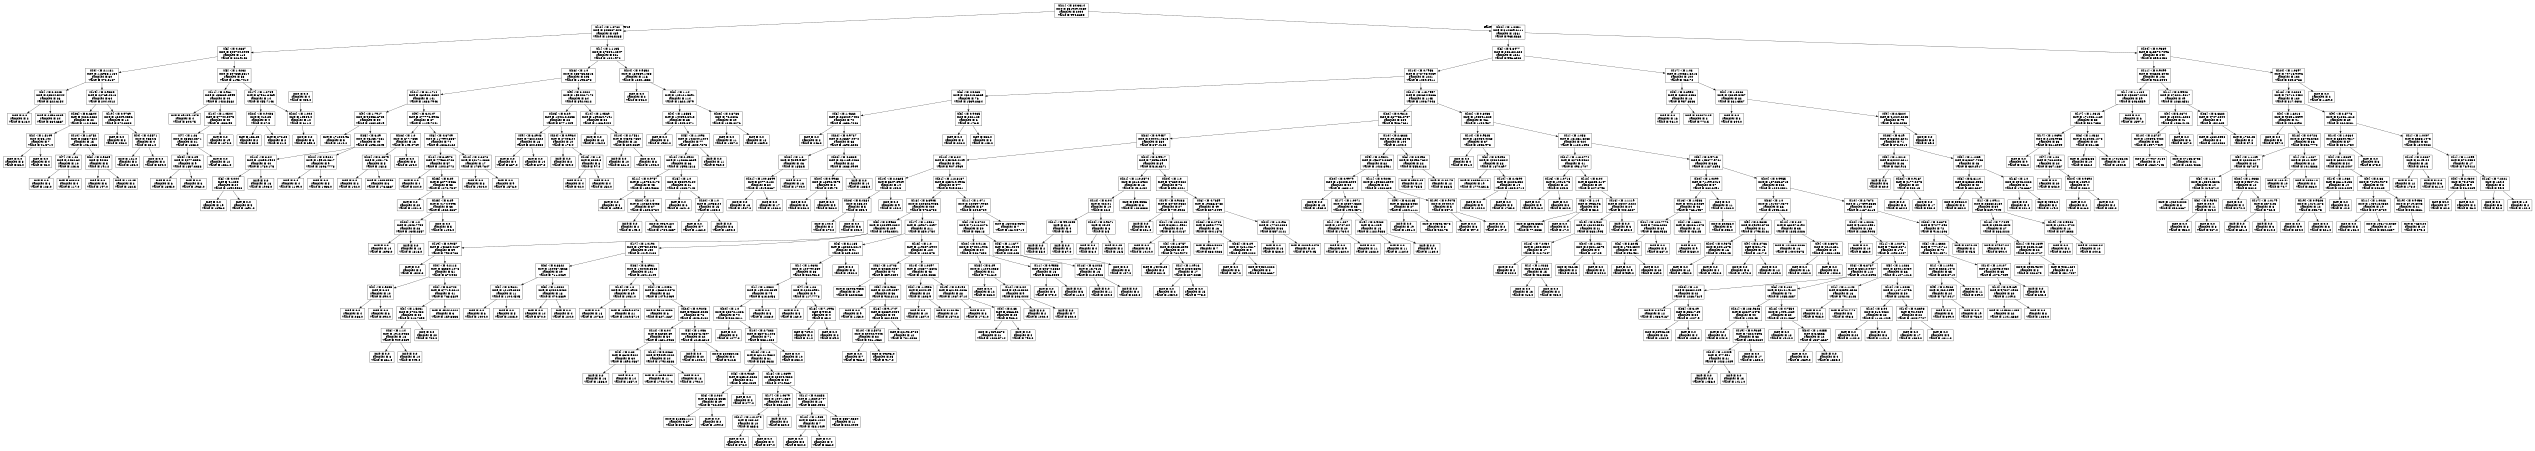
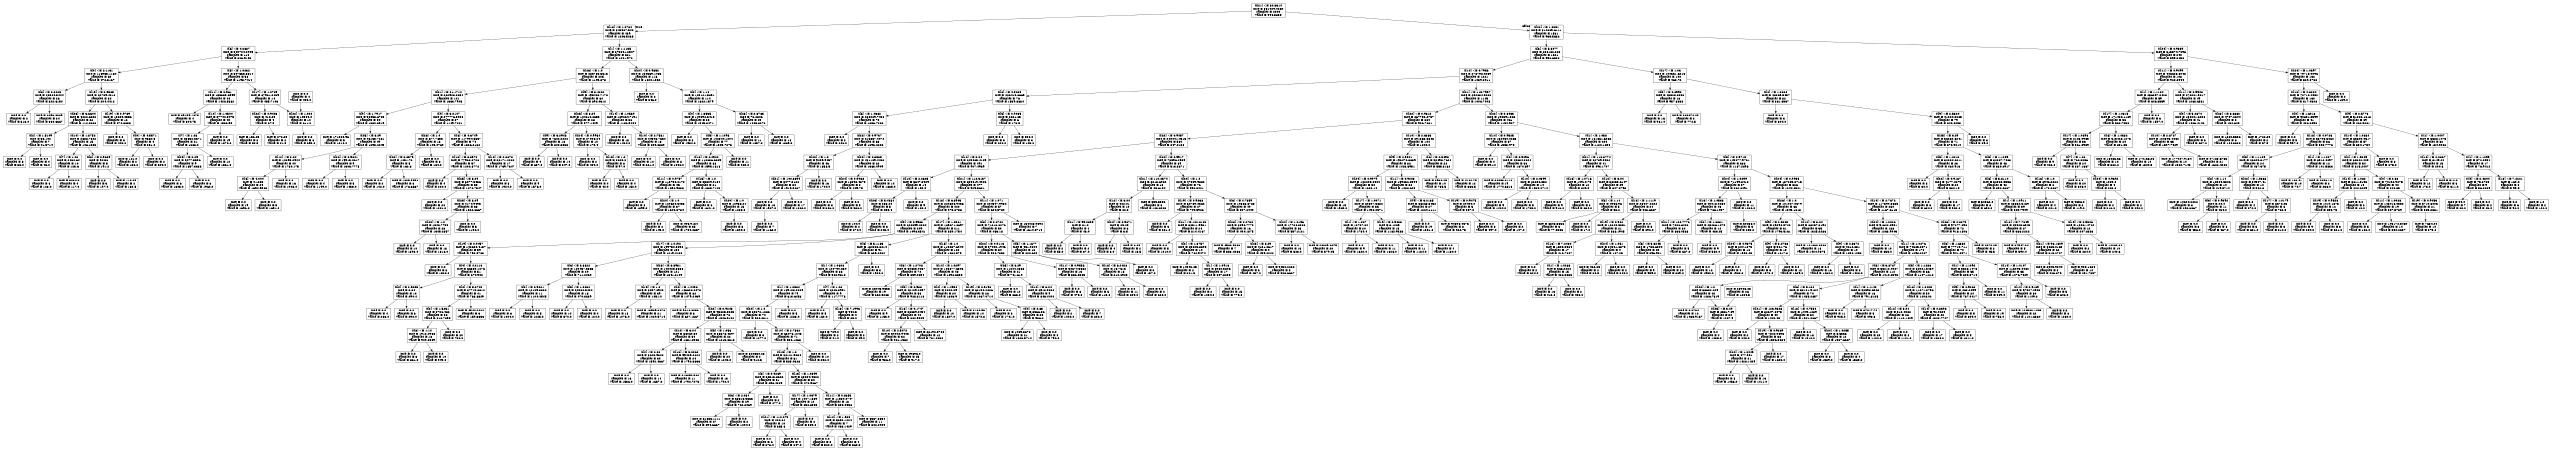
(702, 216) -> (765, 215)
(1673, 325) -> (1732, 301)
